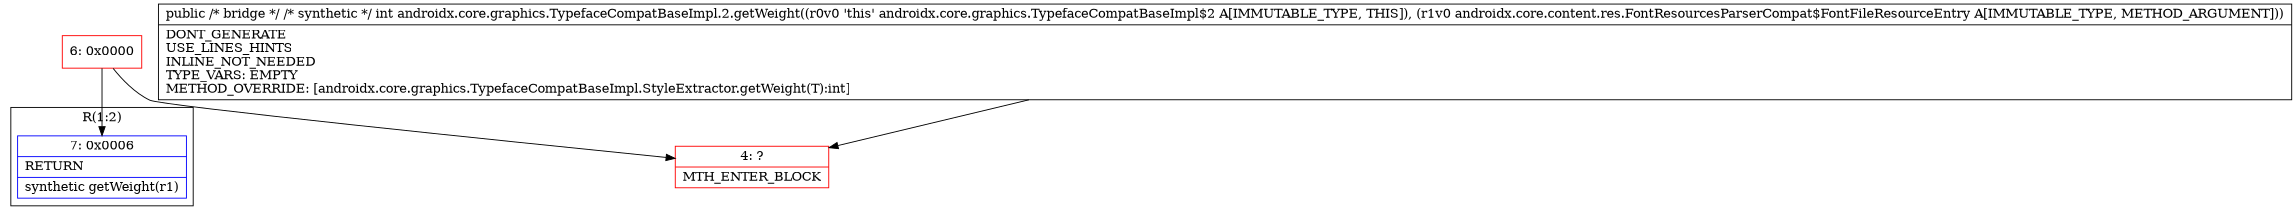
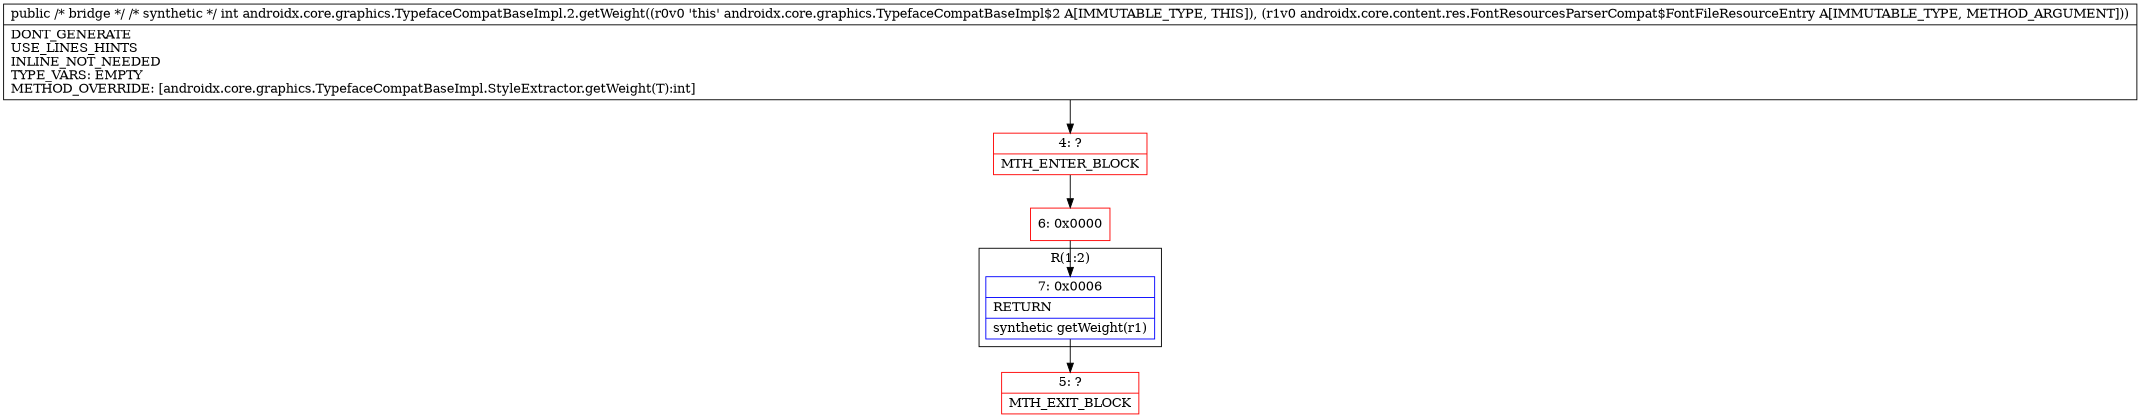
(383, 128) -> (1070, 187)
none -> (1070, 393)
